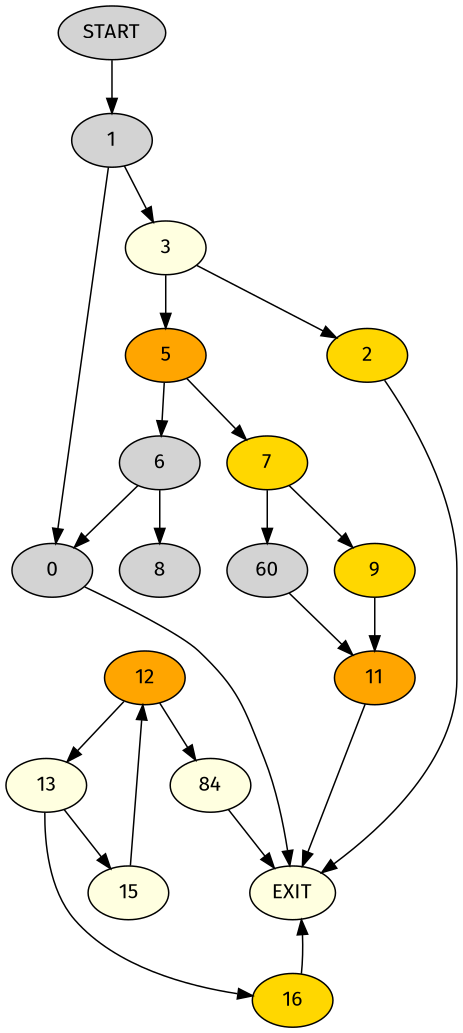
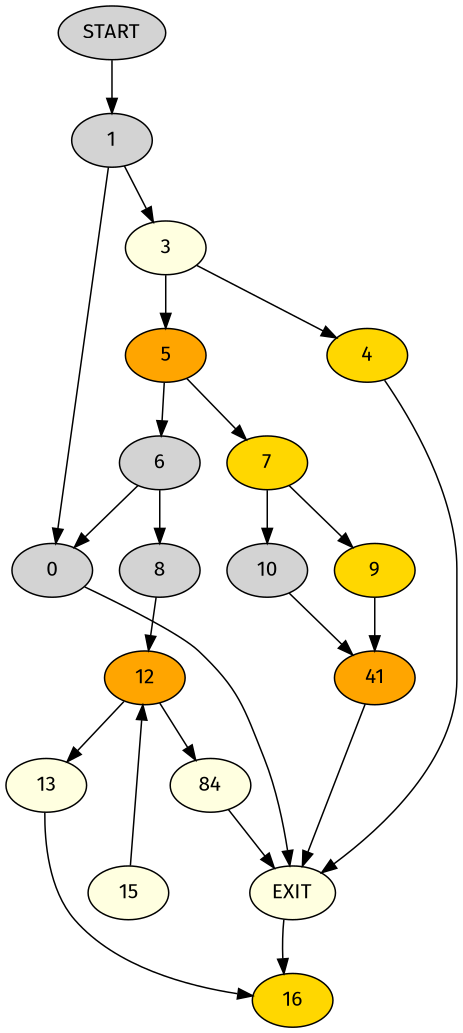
(367, 355) -> (367, 355)
(267, 570) -> (267, 570)
none -> (154, 612)
(375, 678) -> (375, 678)
(83, 833) -> none
(303, 954) -> (283, 939)
